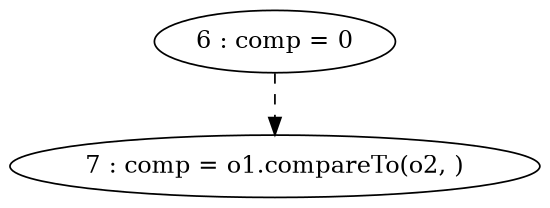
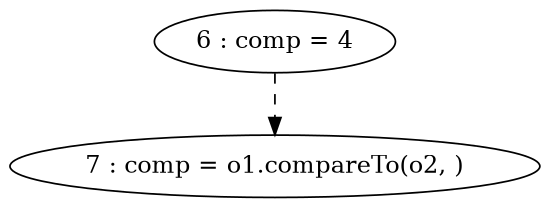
(275, 42) -> (275, 42)
